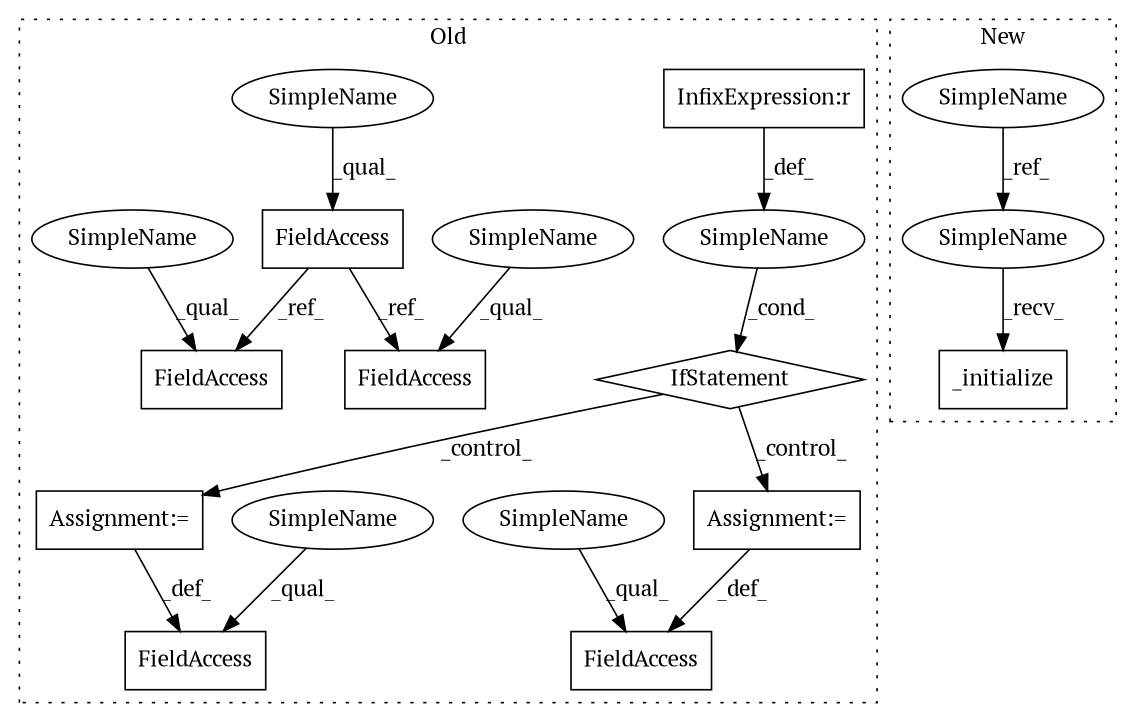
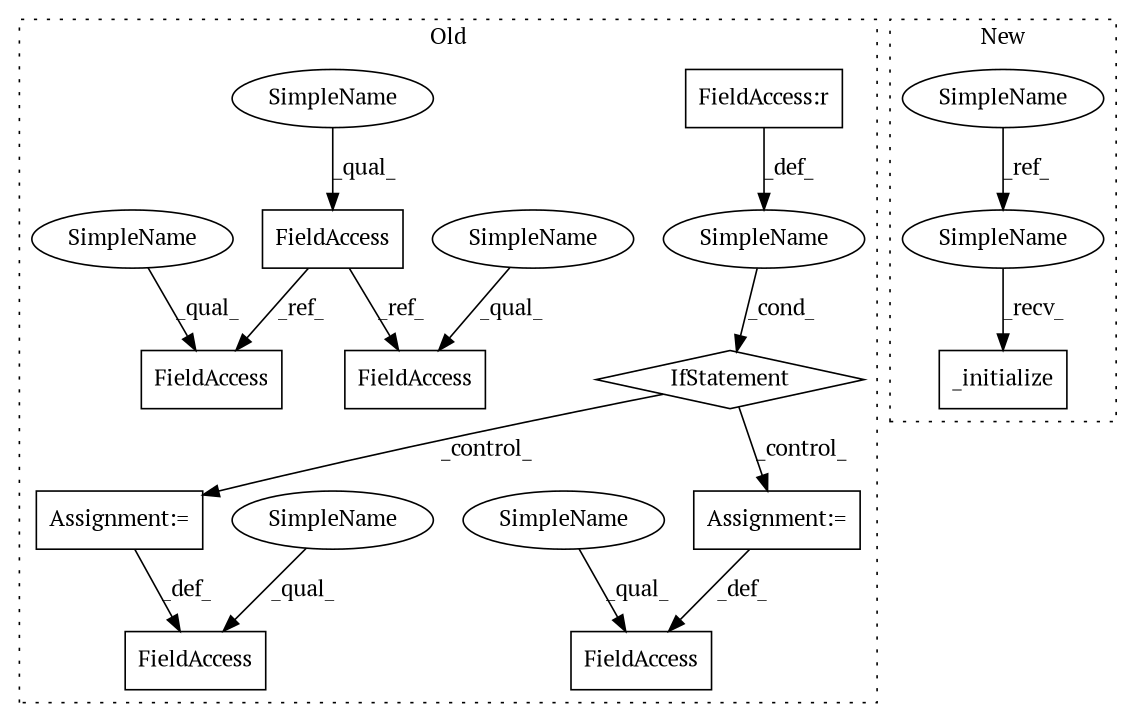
(764, 99) -> (764, 99)
